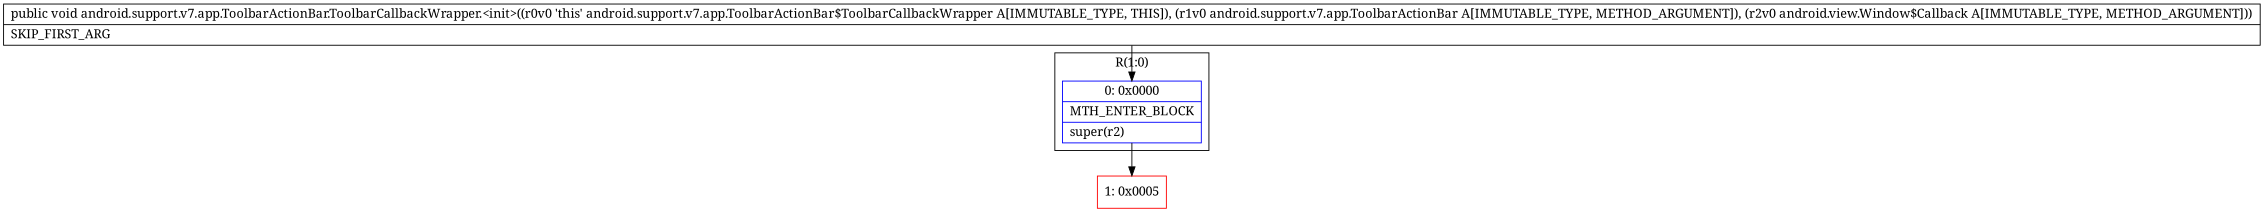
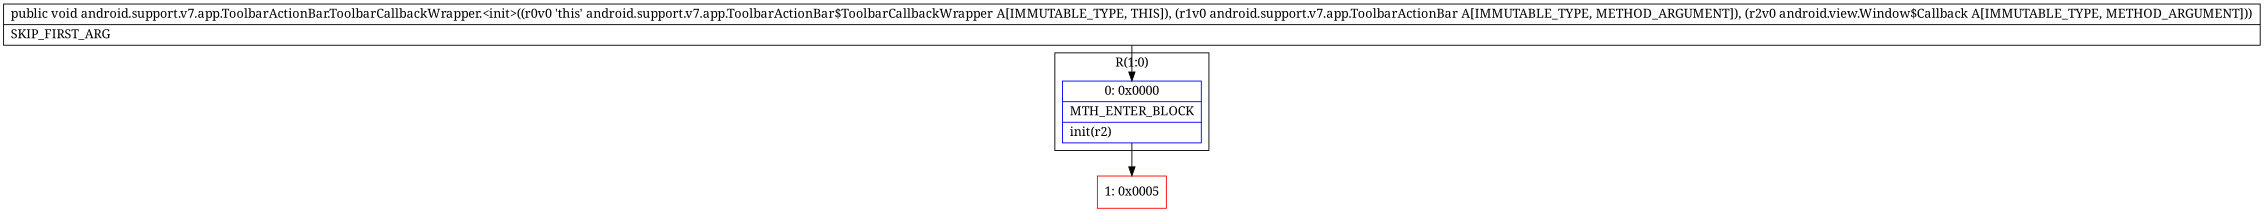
(1097, 132) -> (1091, 132)
